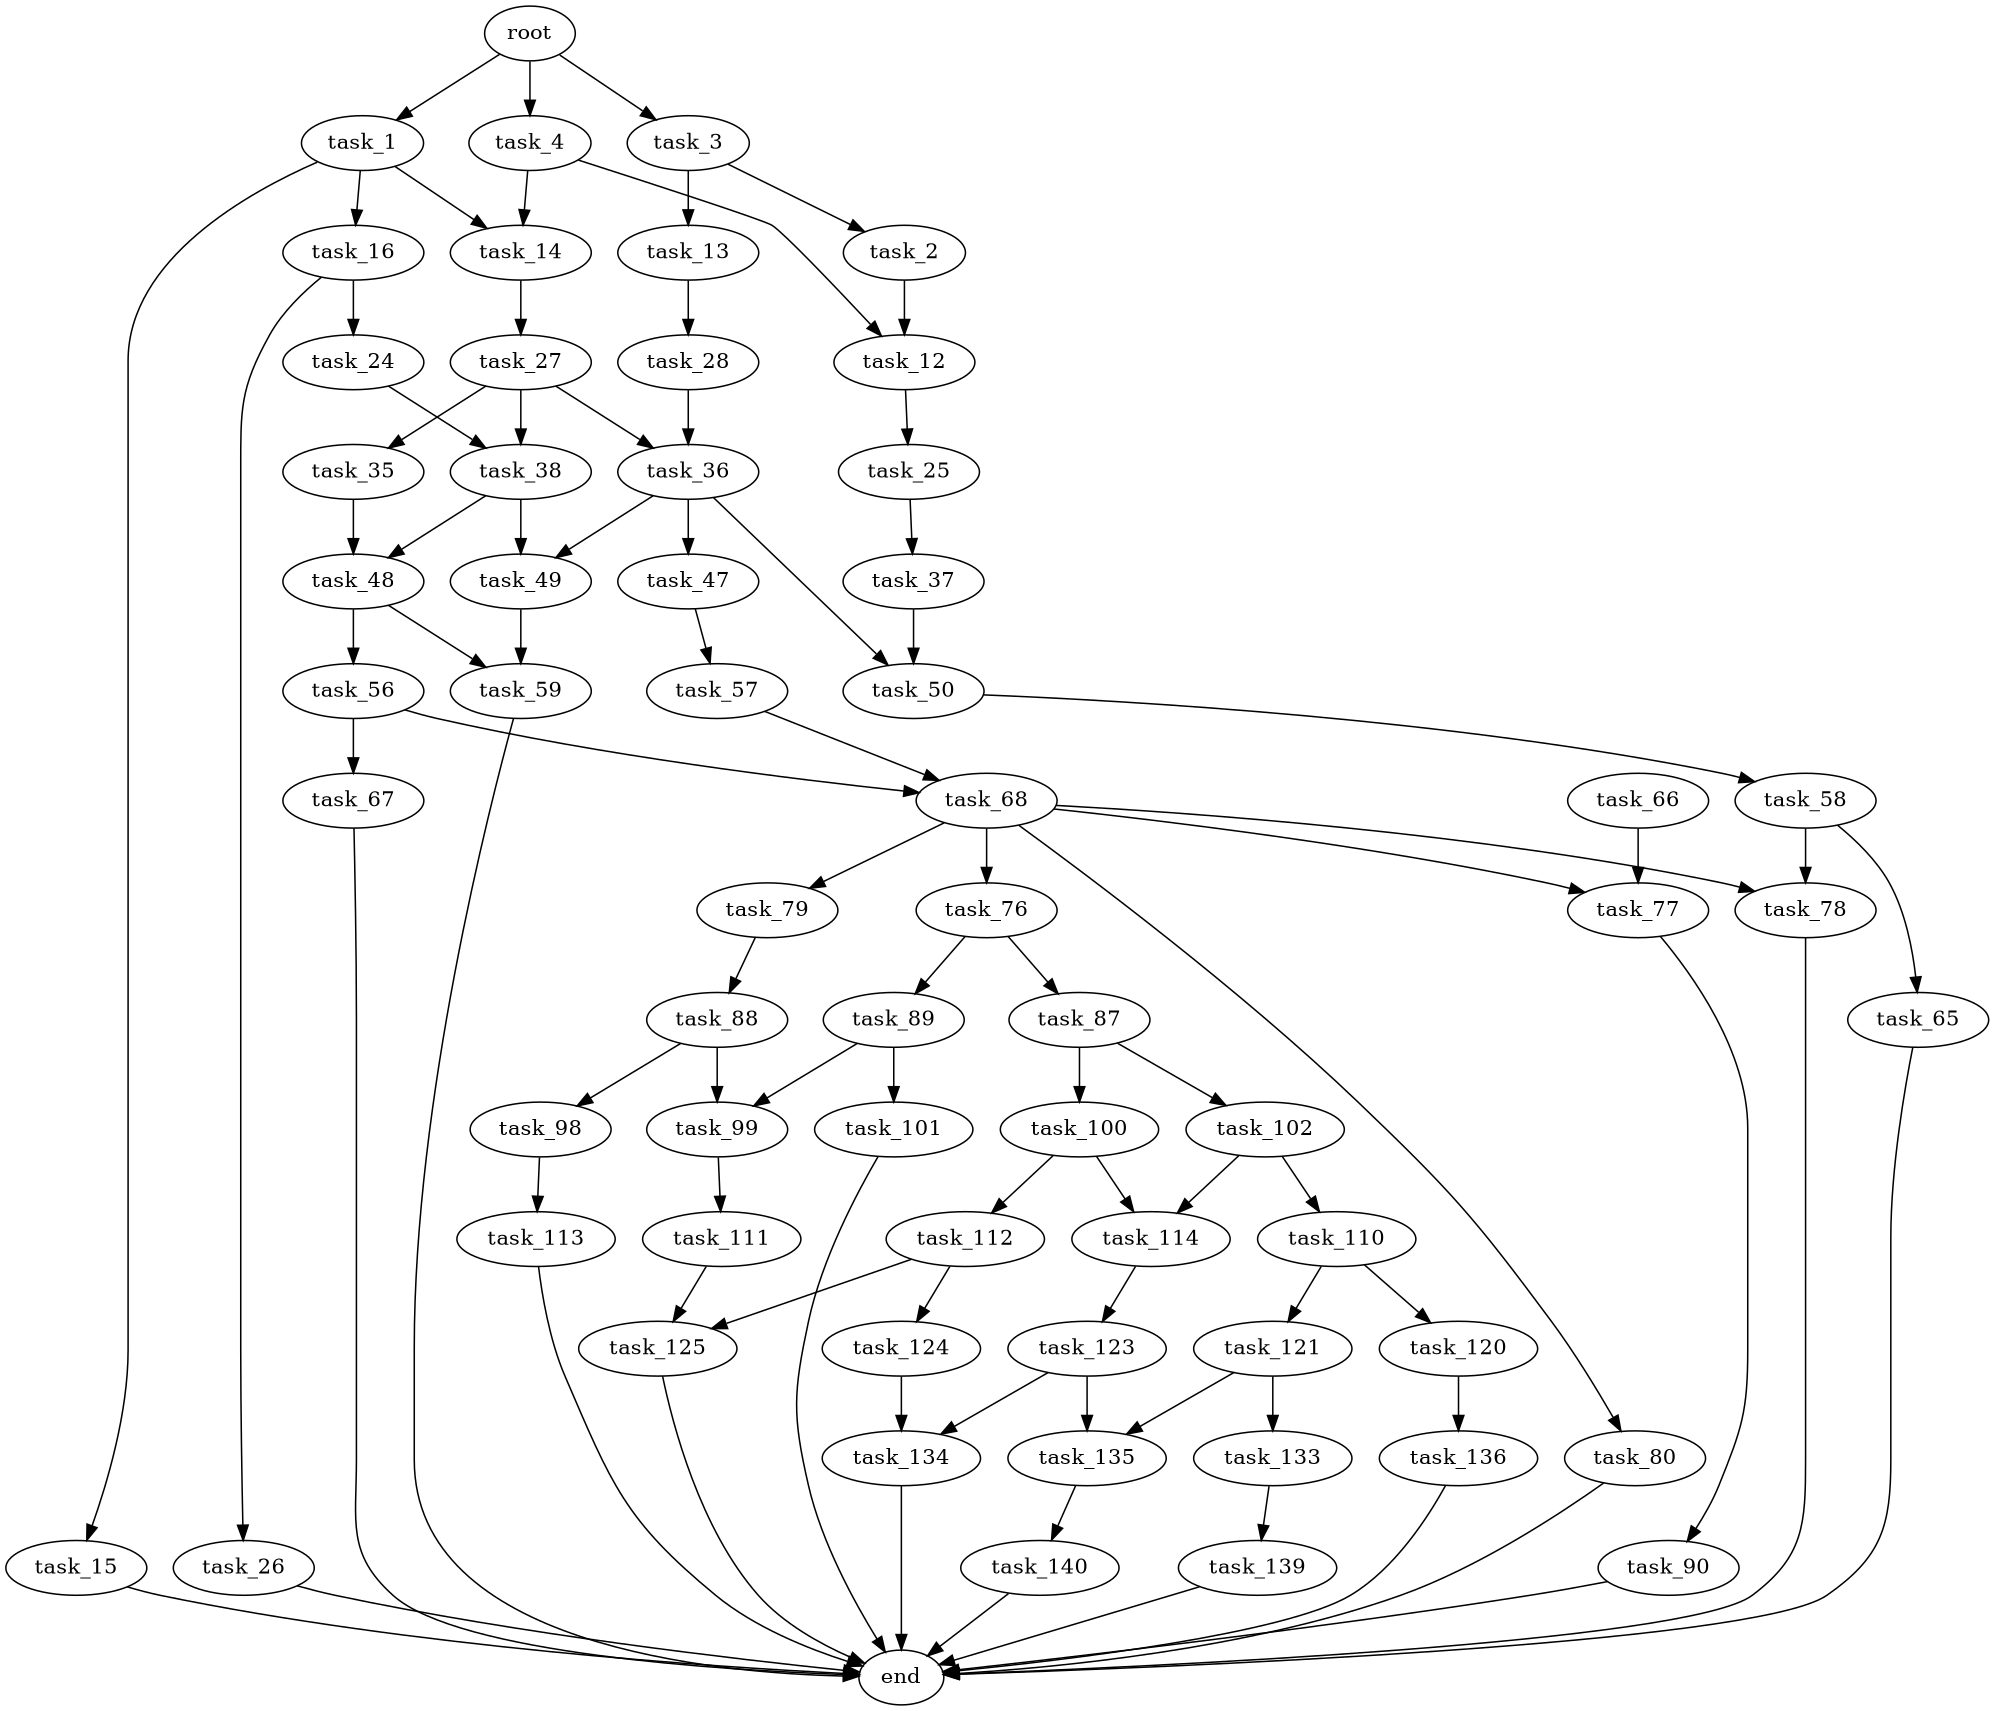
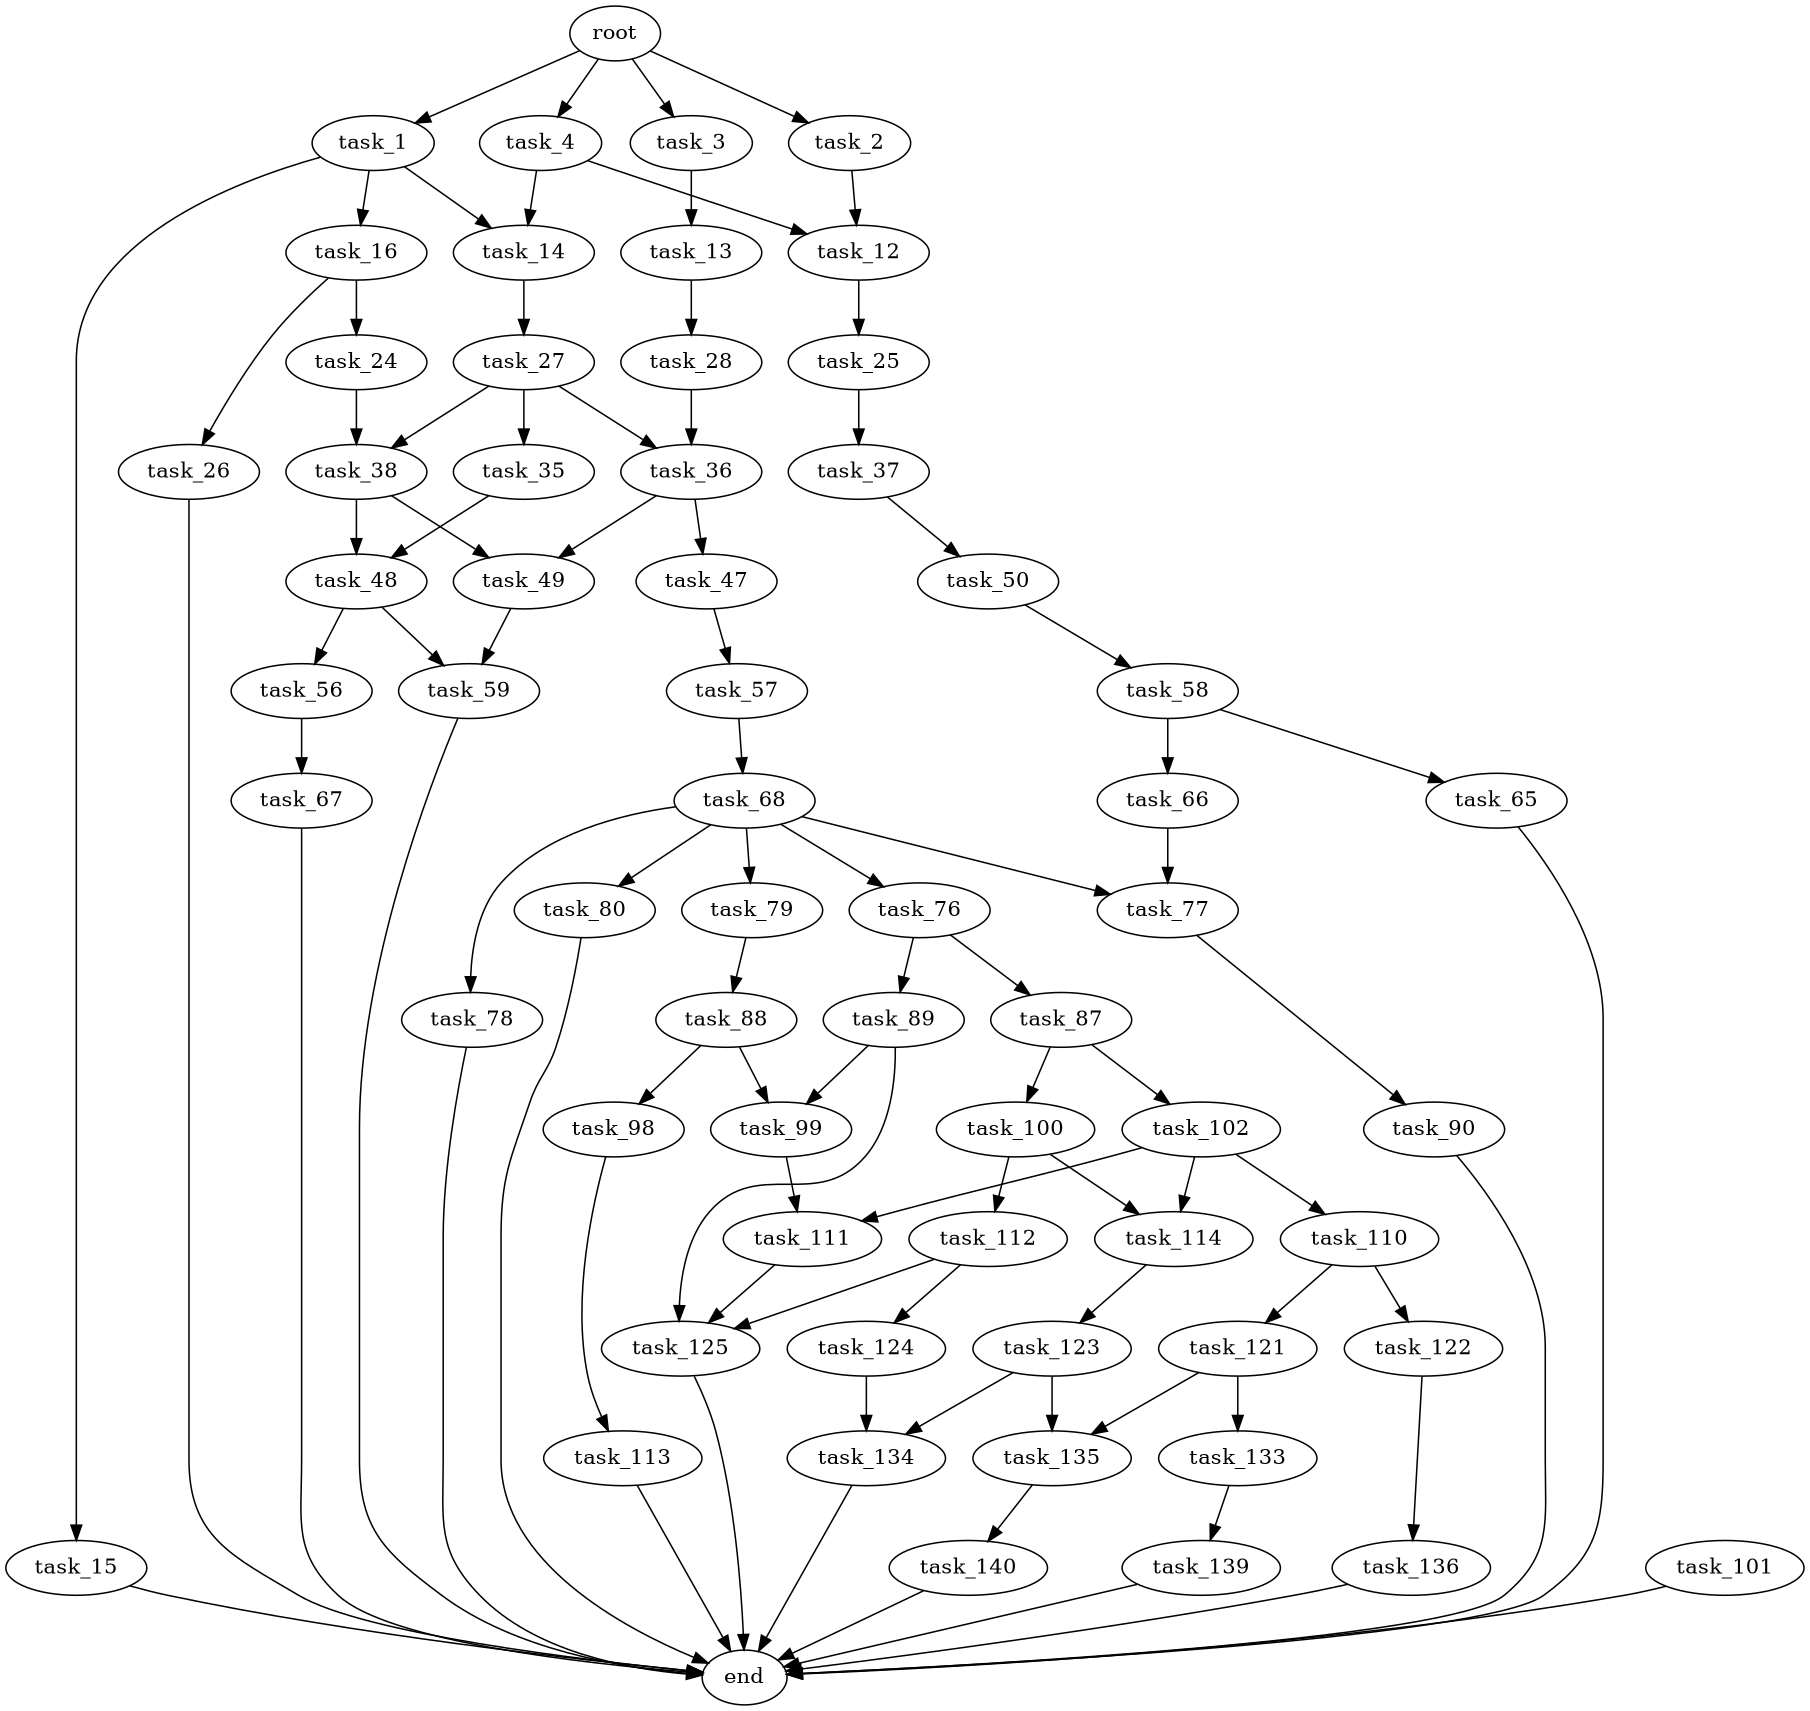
(789, 194) -> (722, 84)
(795, 576) -> none
(653, 758) -> none
(1806, 848) -> (1168, 738)
(894, 1067) -> (805, 1184)
none -> (1016, 1181)
(1459, 1349) -> (1424, 1349)
